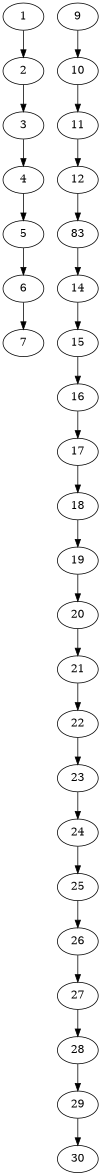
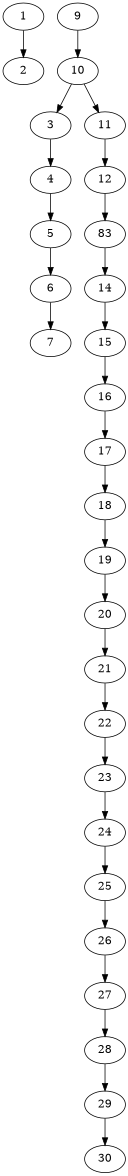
(23, 95) -> (66, 95)
